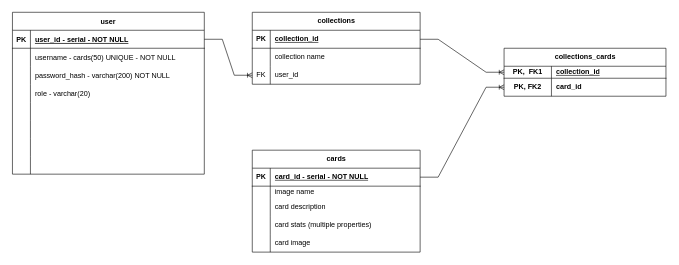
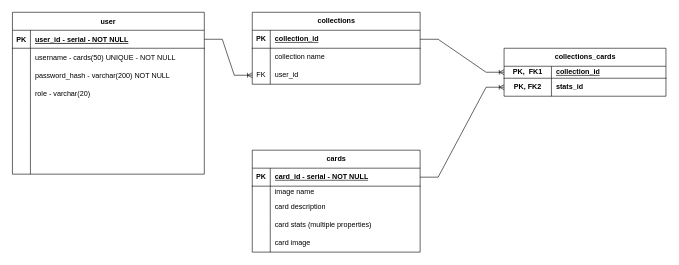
(570, 87) -> (572, 87)
